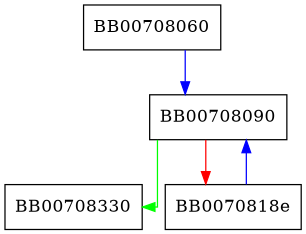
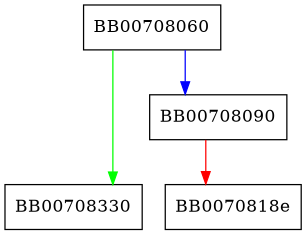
(246, 169) -> none
(157, 175) -> (113, 111)
